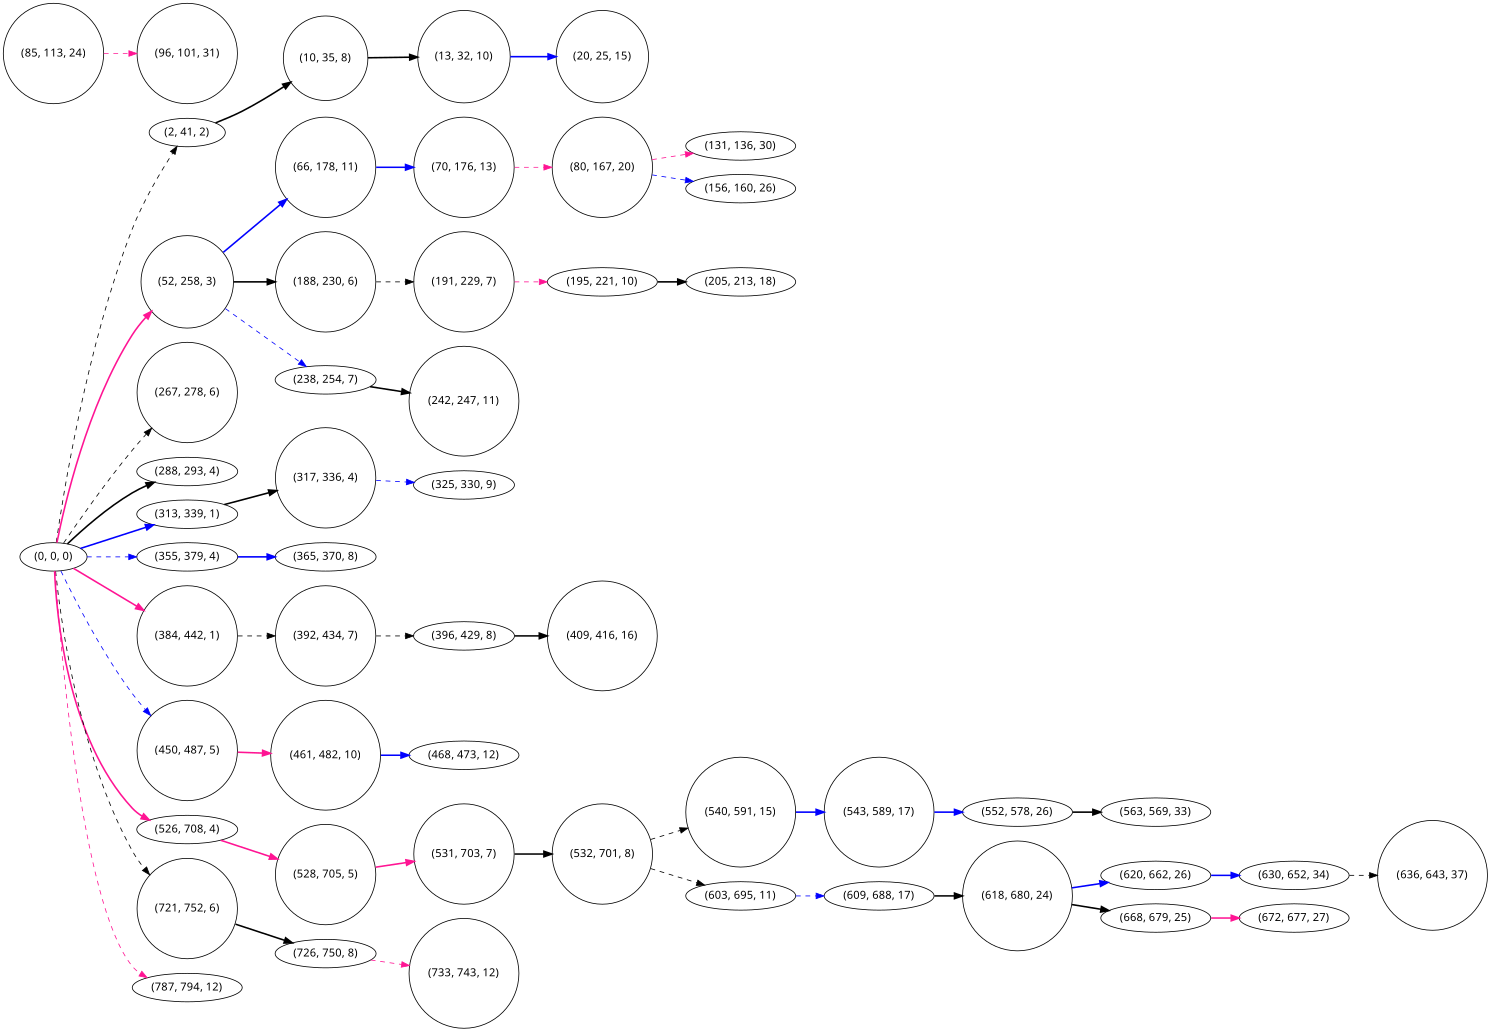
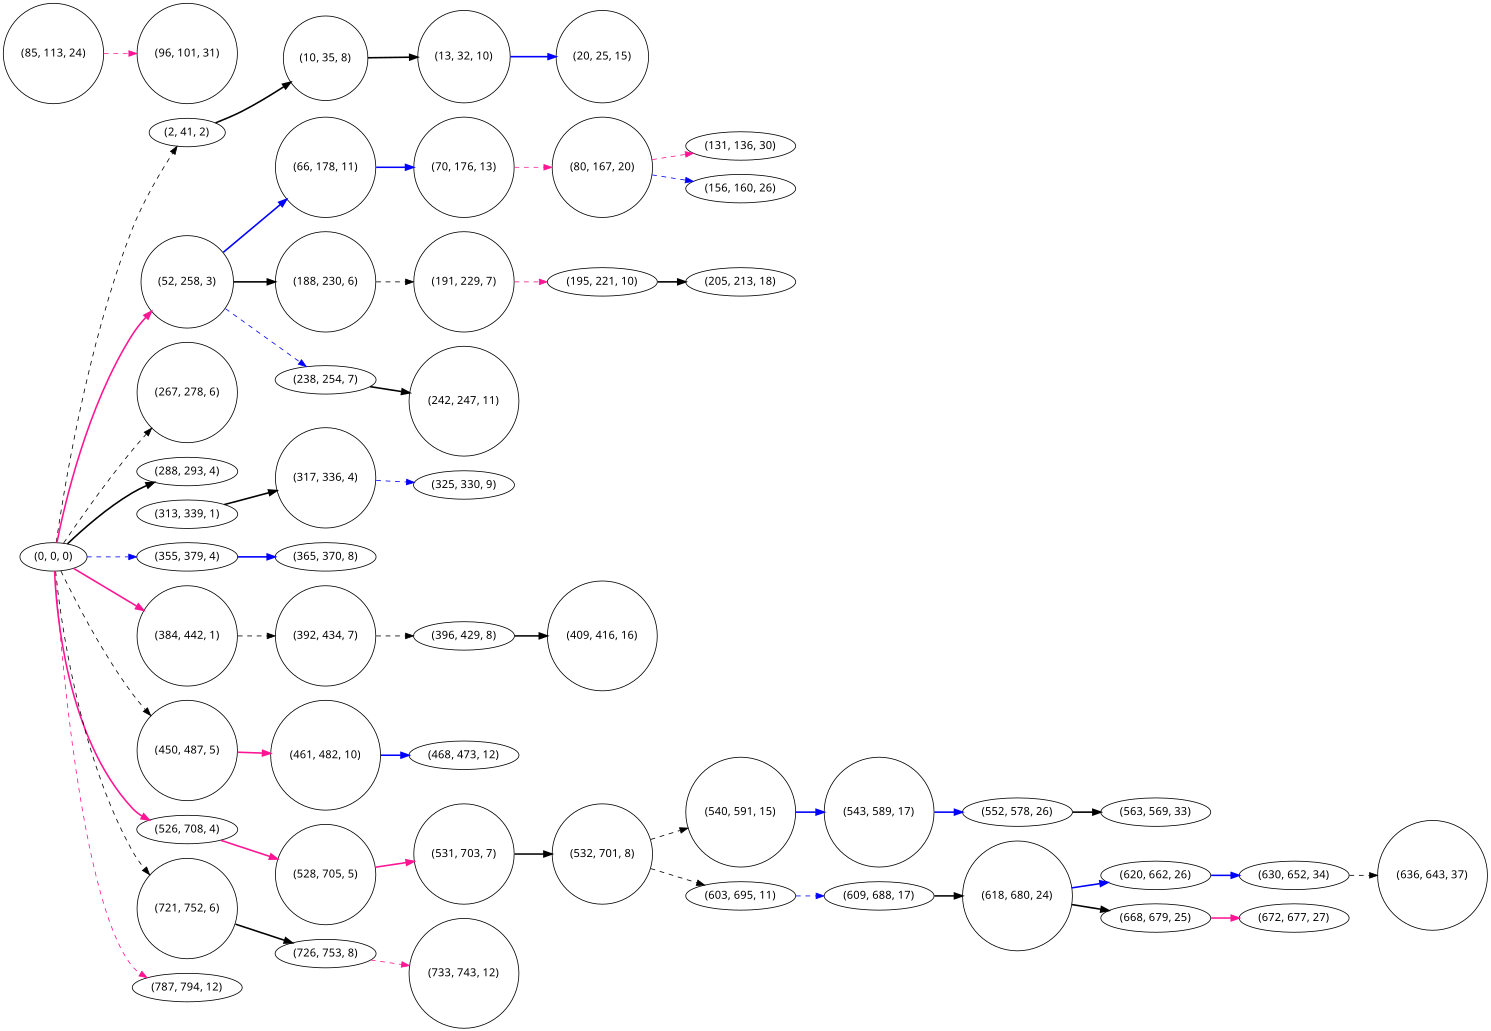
(113, 538) -> none
(99, 643) -> (99, 643)
(326, 954) -> (326, 954)
